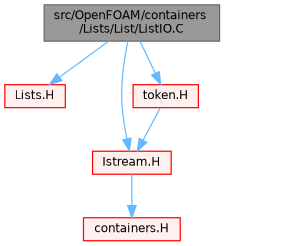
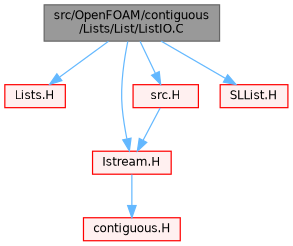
(132, 23) -> (132, 23)
(166, 96) -> (166, 96)
none -> (254, 96)
(132, 229) -> (132, 229)
